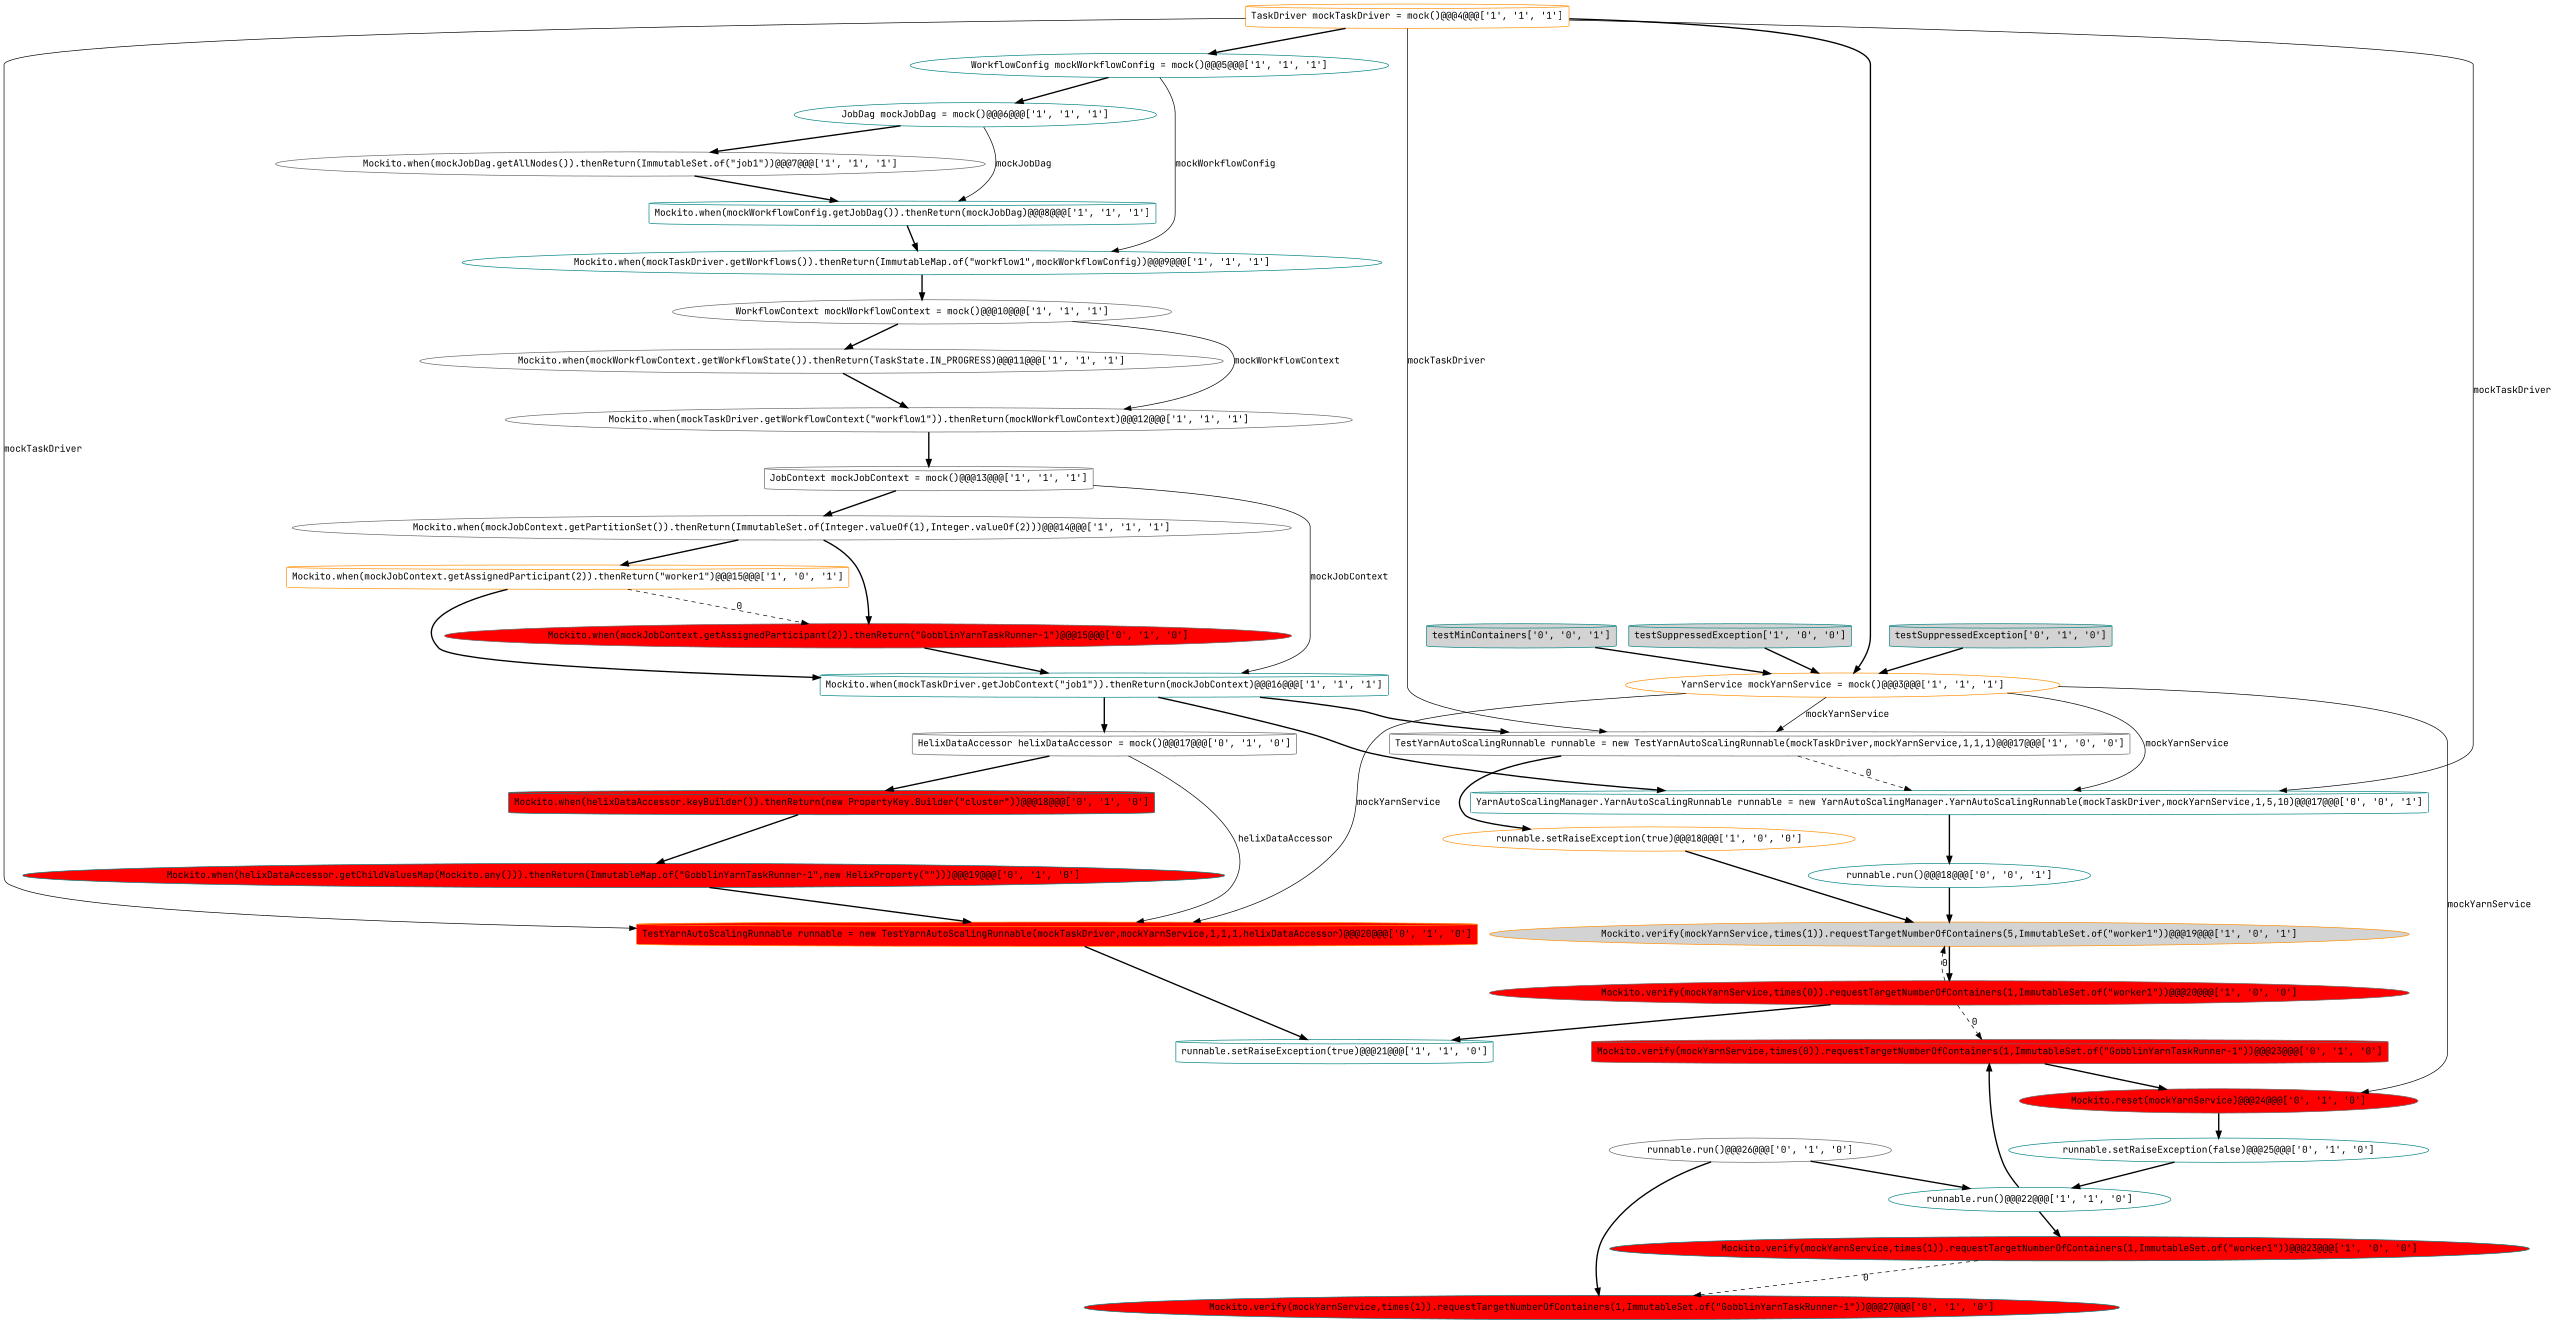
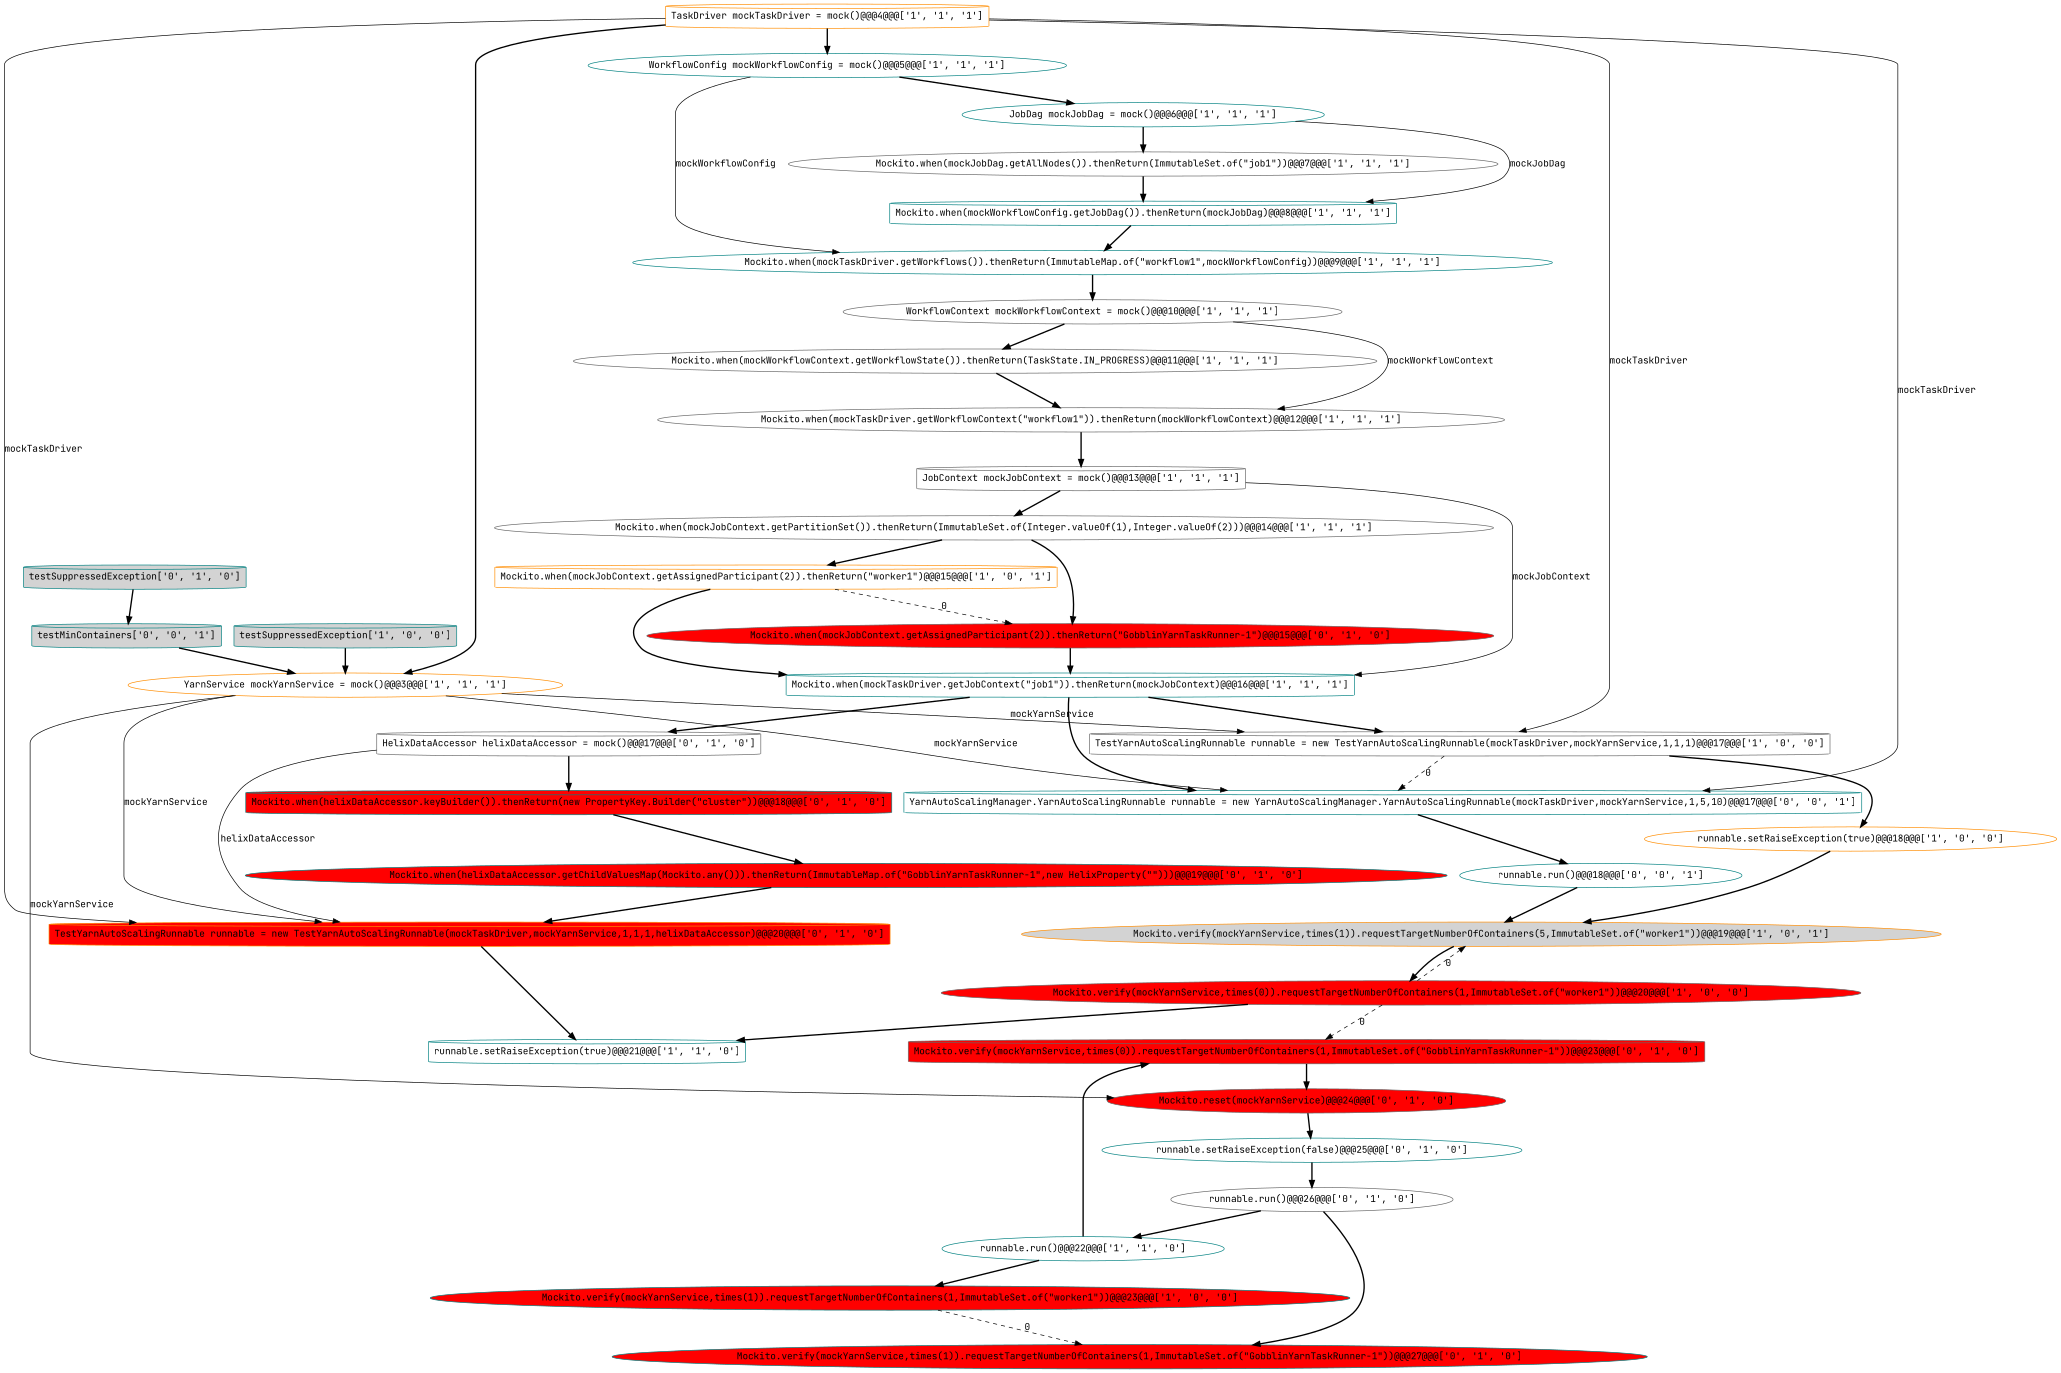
(1925, 660) -> (131, 603)
(2127, 1174) -> (1312, 1172)
